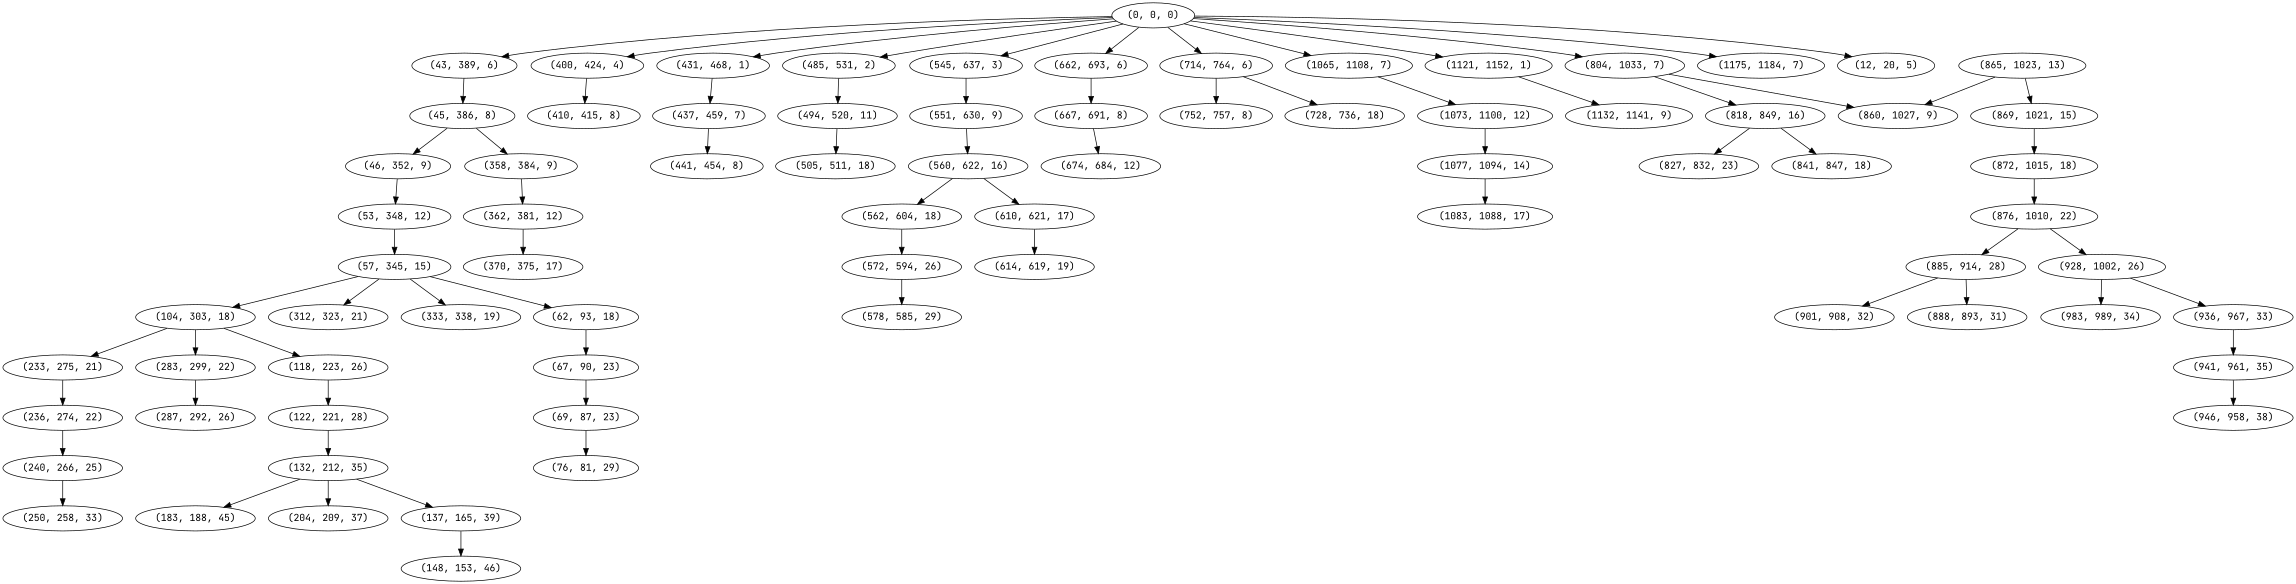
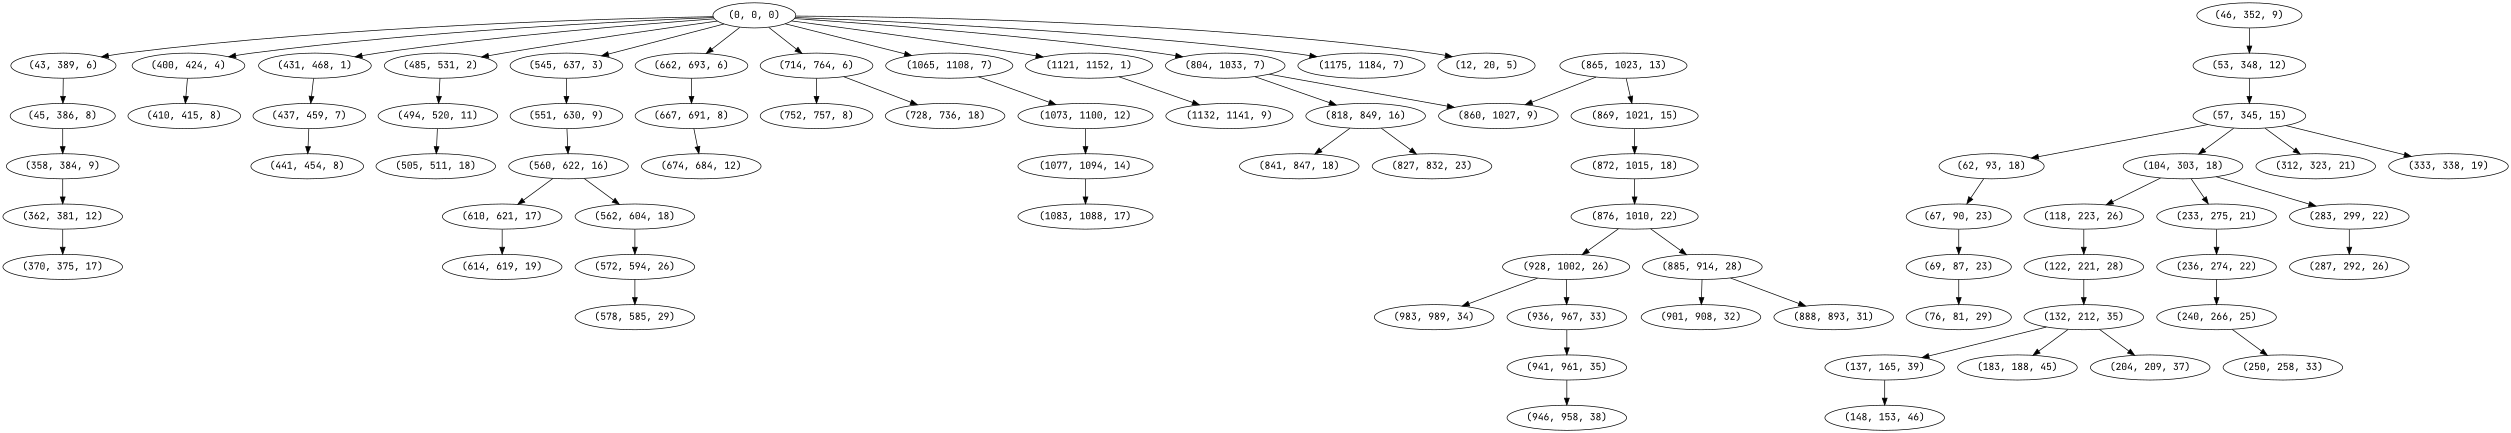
(433, 139) -> none
